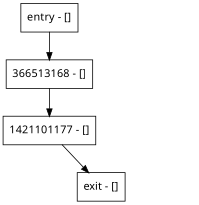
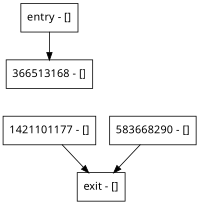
(49, 99) -> none
none -> (153, 131)
